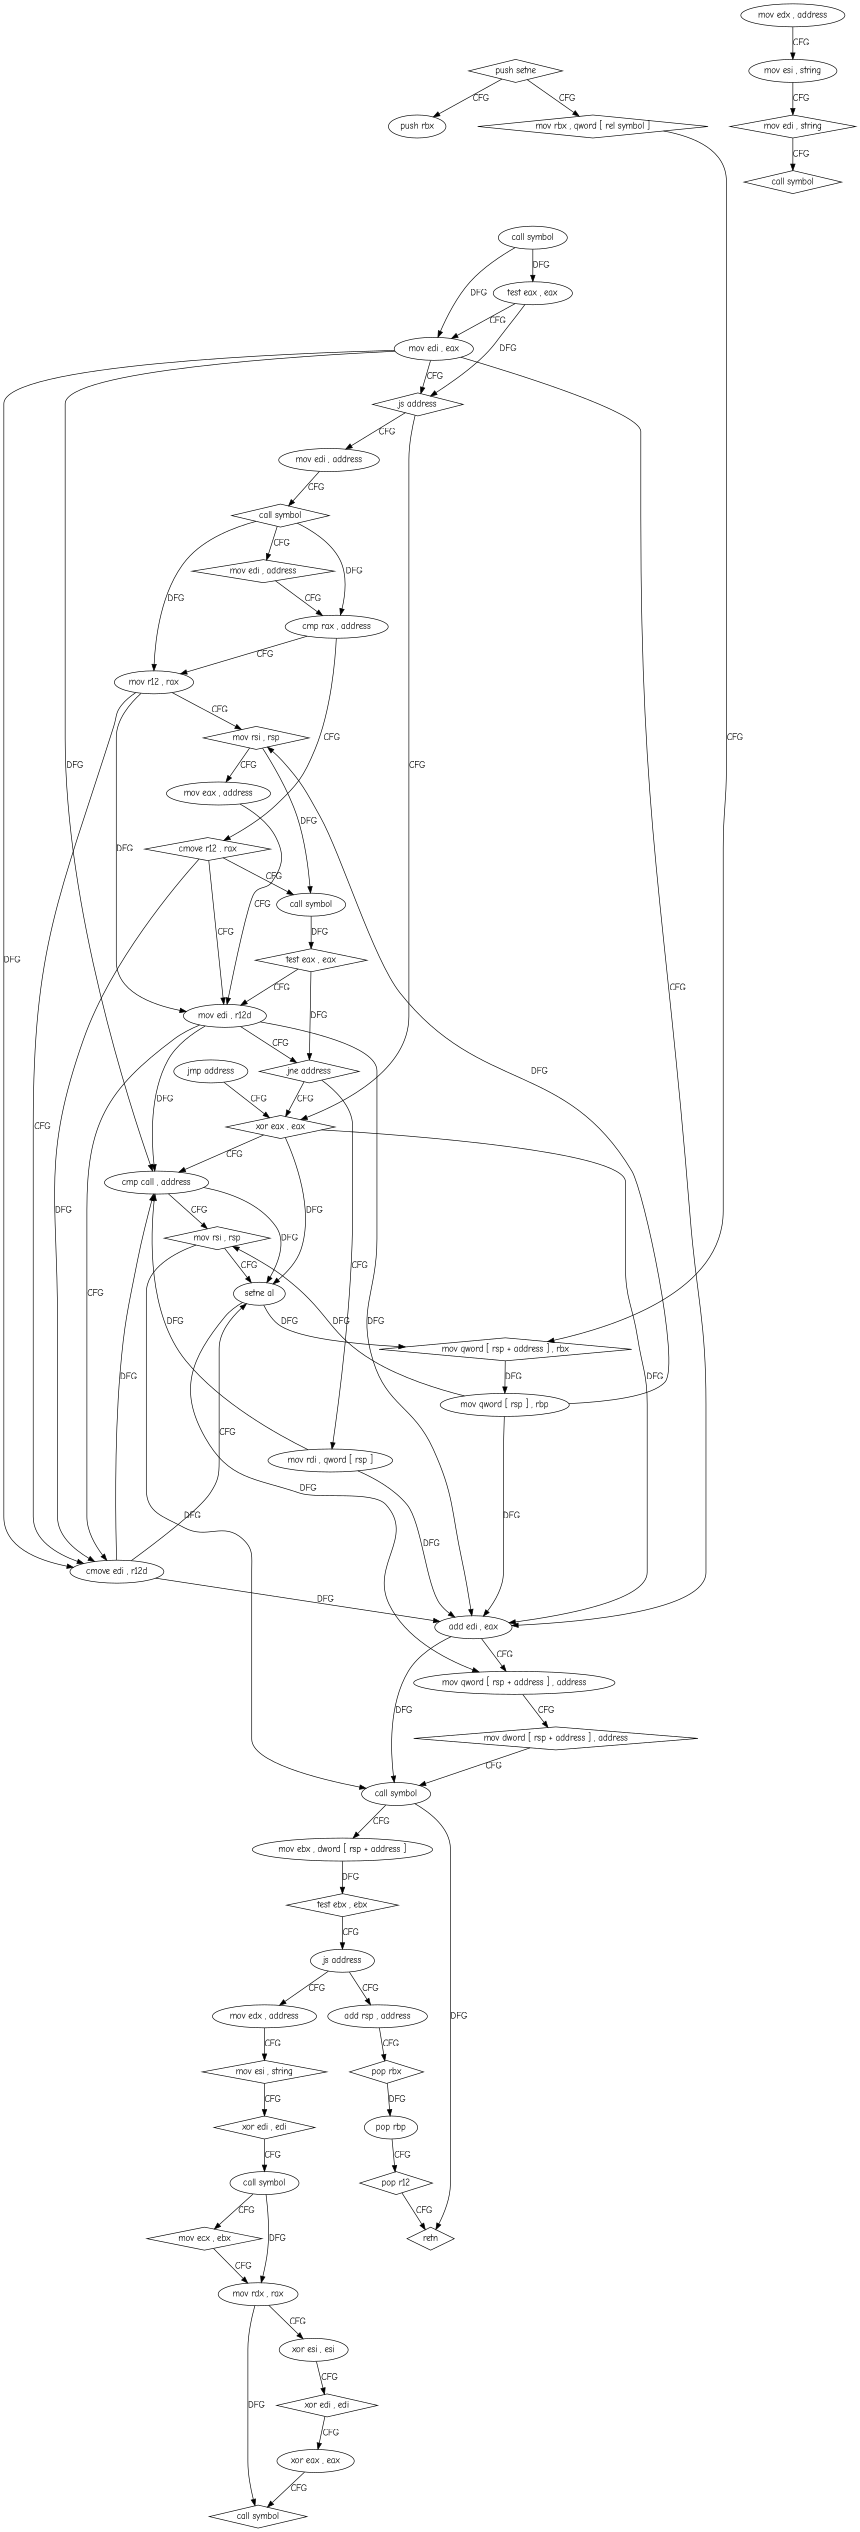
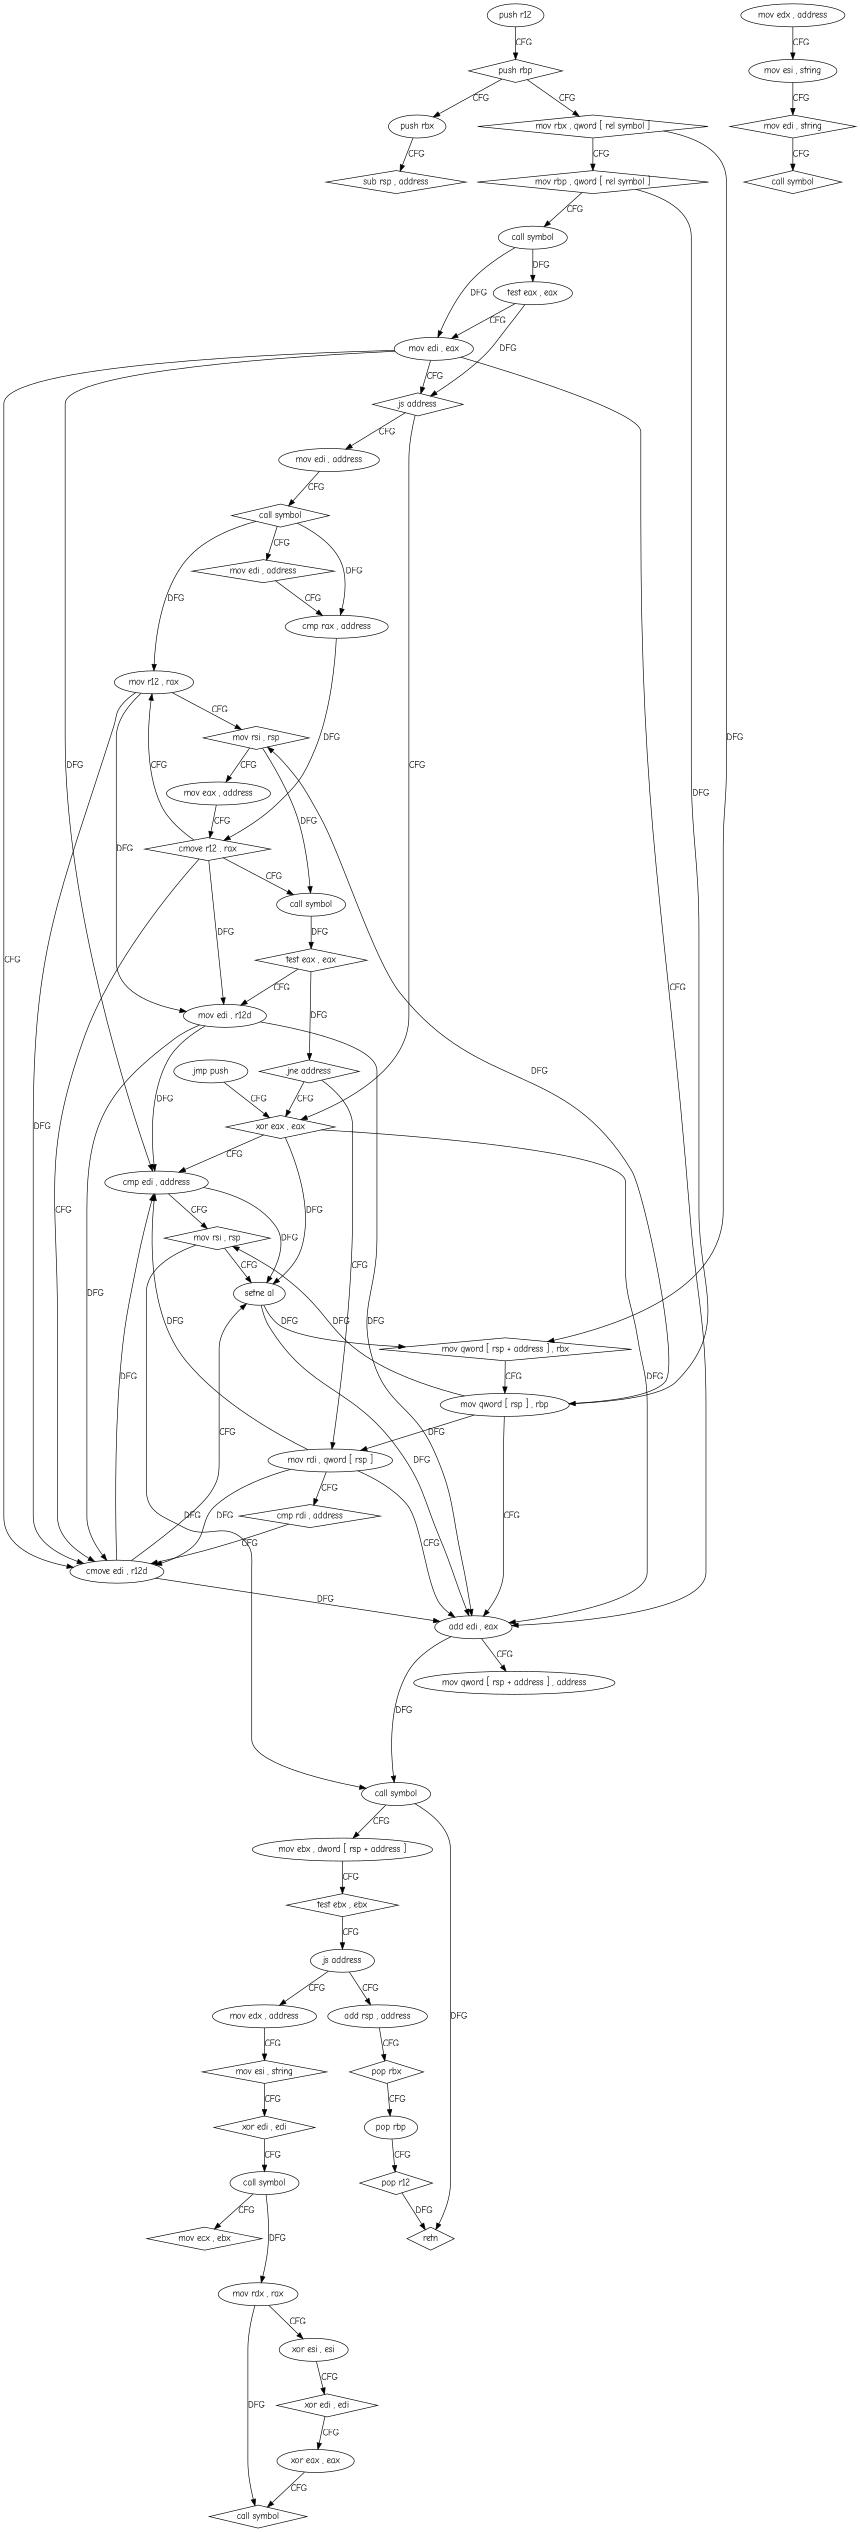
none -> (516, 15)
(516, 71) -> (516, 71)
none -> (396, 182)
none -> (593, 182)
(247, 654) -> (152, 777)
(332, 738) -> (332, 738)
(735, 738) -> (735, 738)
(258, 890) -> (214, 818)
(226, 932) -> (226, 932)
(12, 960) -> (12, 960)
(266, 1043) -> none
(211, 1071) -> (211, 1071)
(42, 1127) -> (42, 1127)
(157, 1183) -> (157, 1183)
(64, 1210) -> (64, 1210)
(96, 1294) -> (96, 1294)
(514, 1377) -> (514, 1377)
none -> (418, 1433)
(316, 1495) -> (384, 1431)
none -> (216, 1505)
none -> (310, 1516)
(512, 1516) -> (512, 1516)
(432, 1544) -> (432, 1544)
(556, 1738) -> none
(351, 1877) -> (351, 1877)
(397, 2100) -> (397, 2100)
(424, 2211) -> (424, 2211)
(228, 2263) -> none
